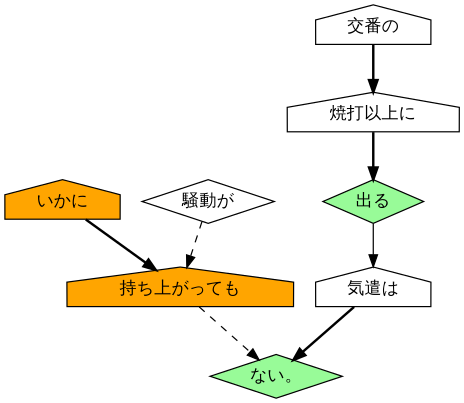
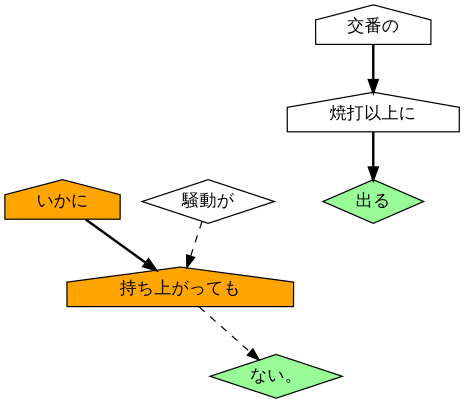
(373, 289) -> none
